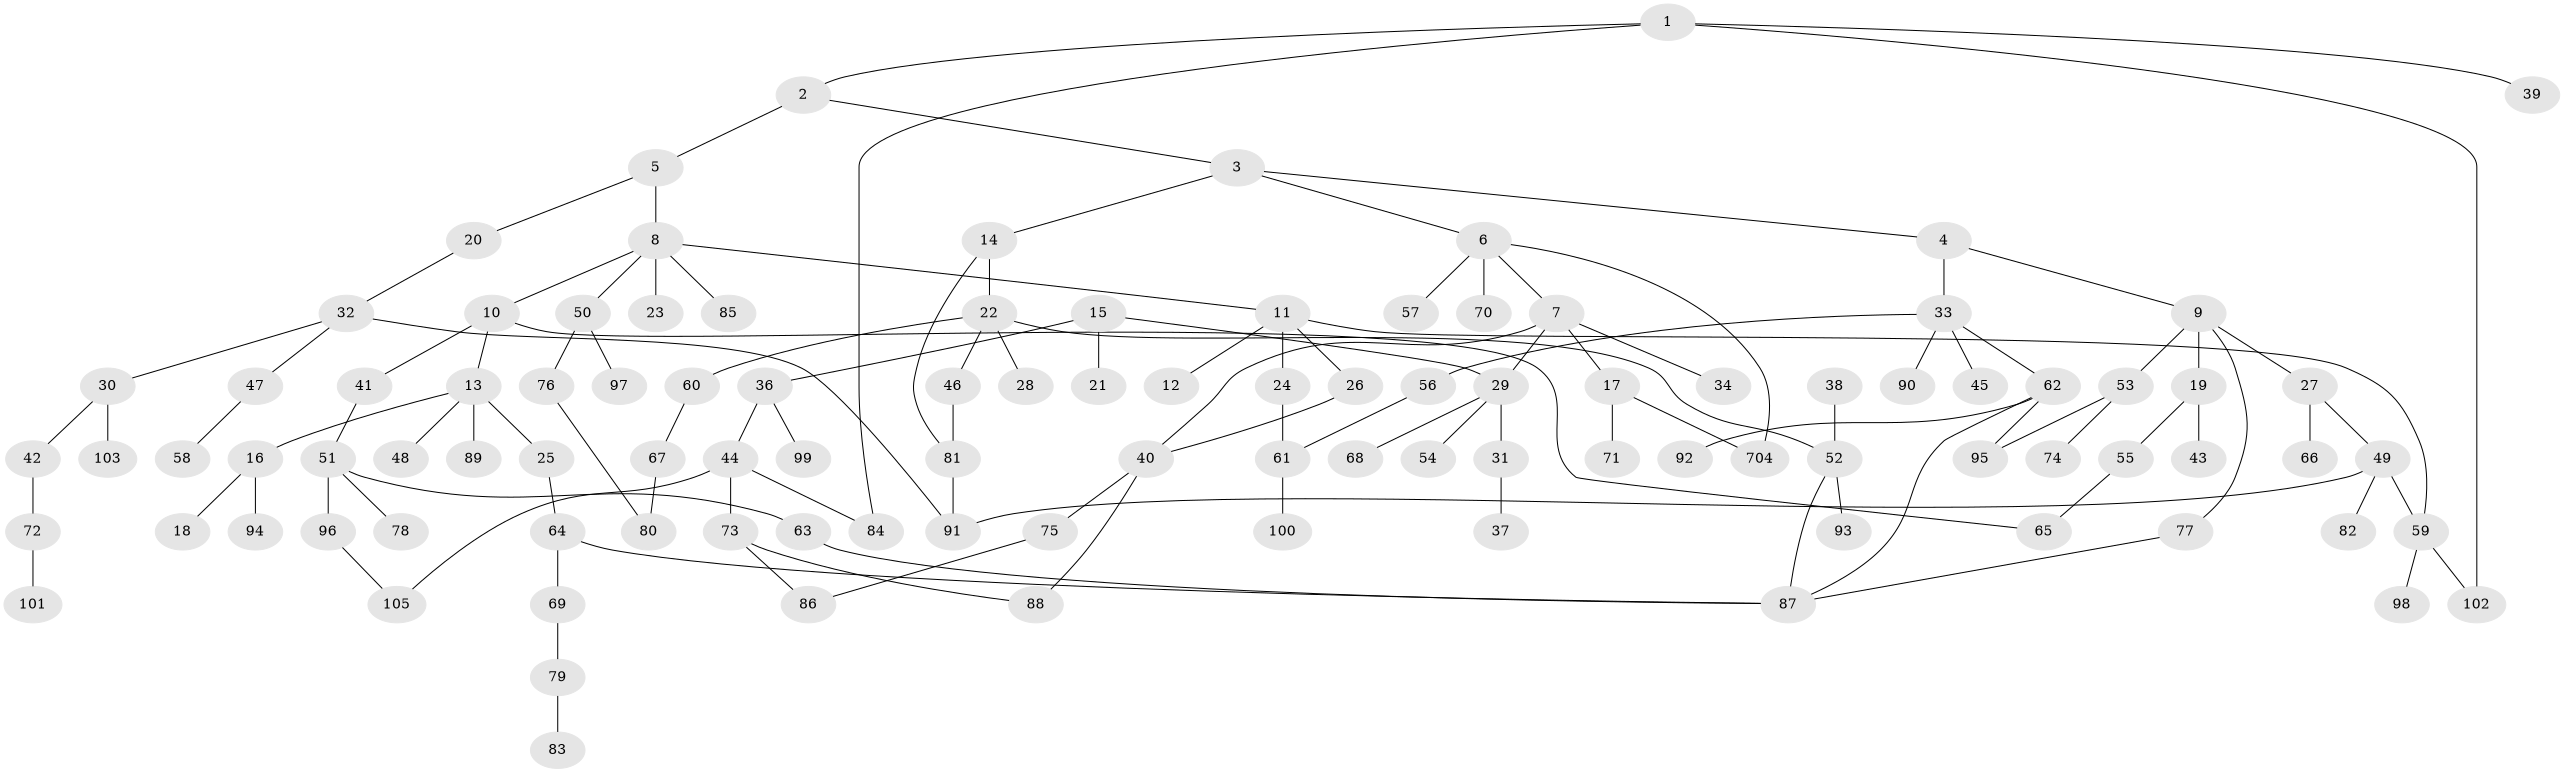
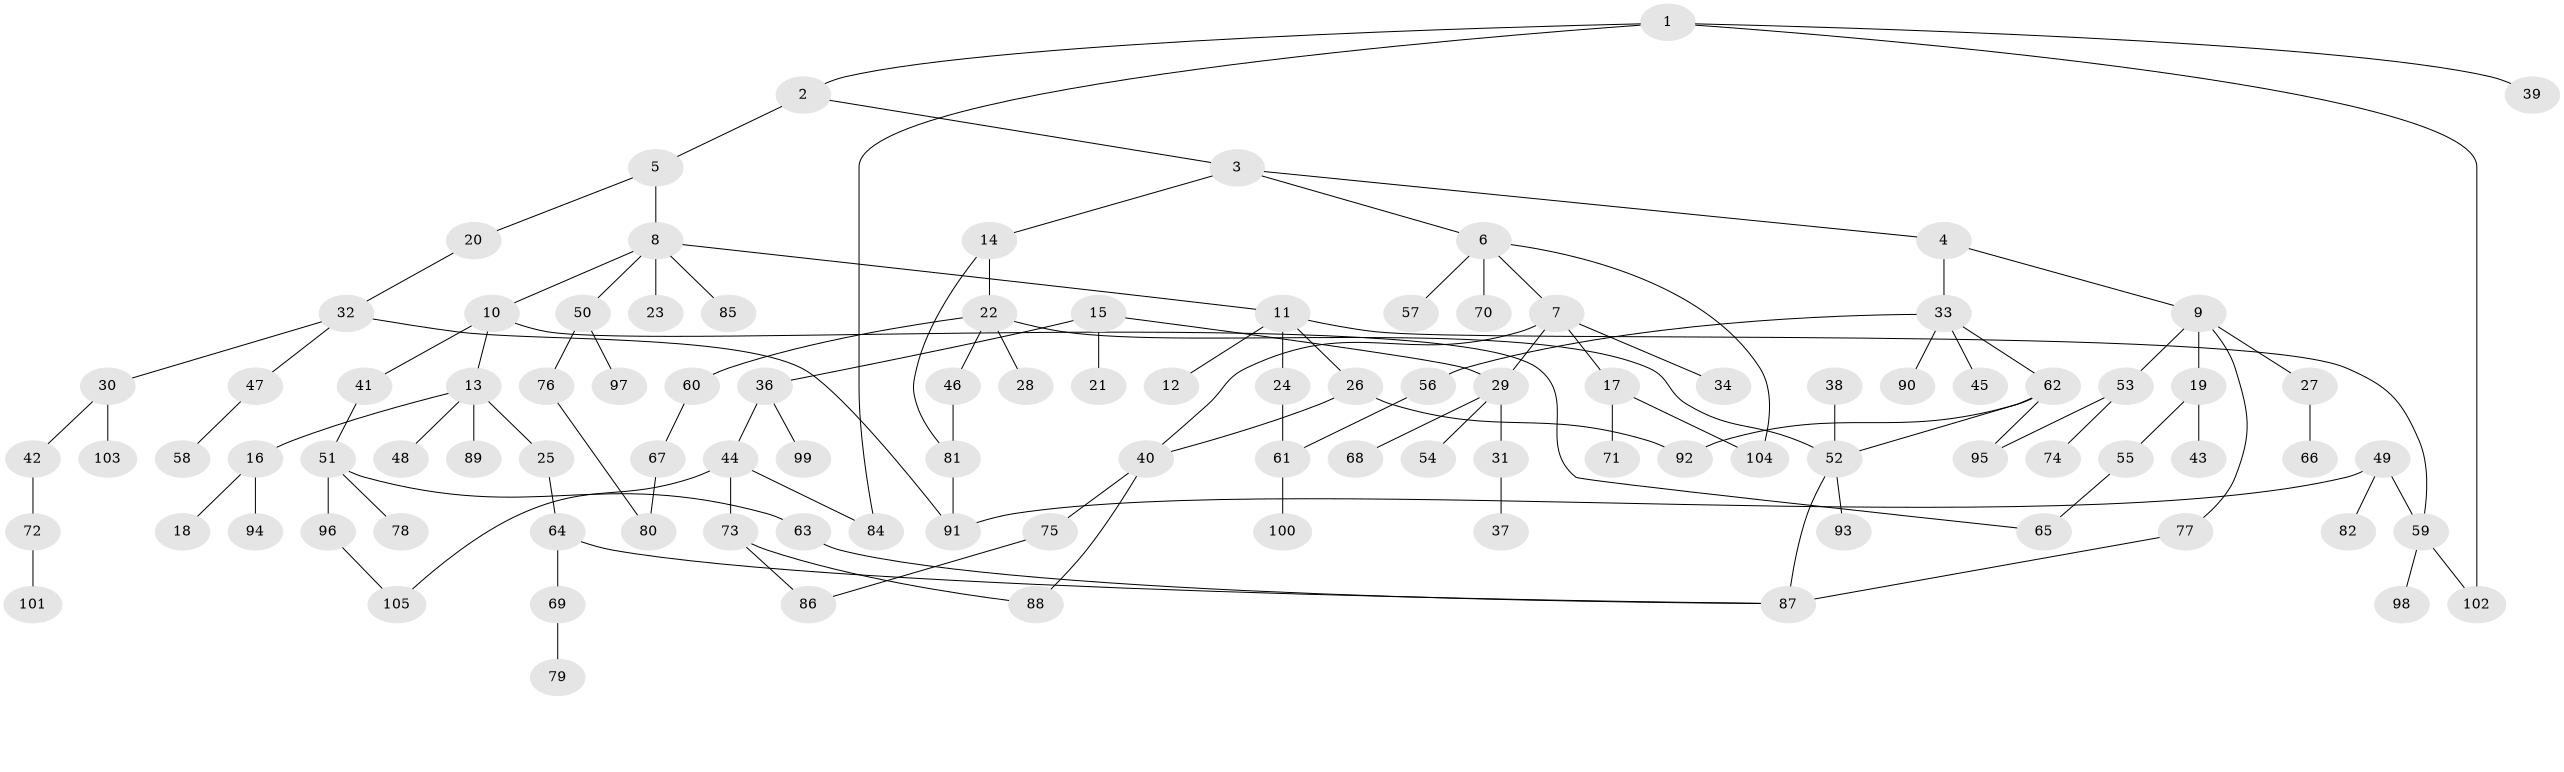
none -> (1520, 423)
(2346, 423) -> none
(1760, 459) -> (1760, 459)
(1914, 488) -> (1946, 425)
(558, 750) -> none
